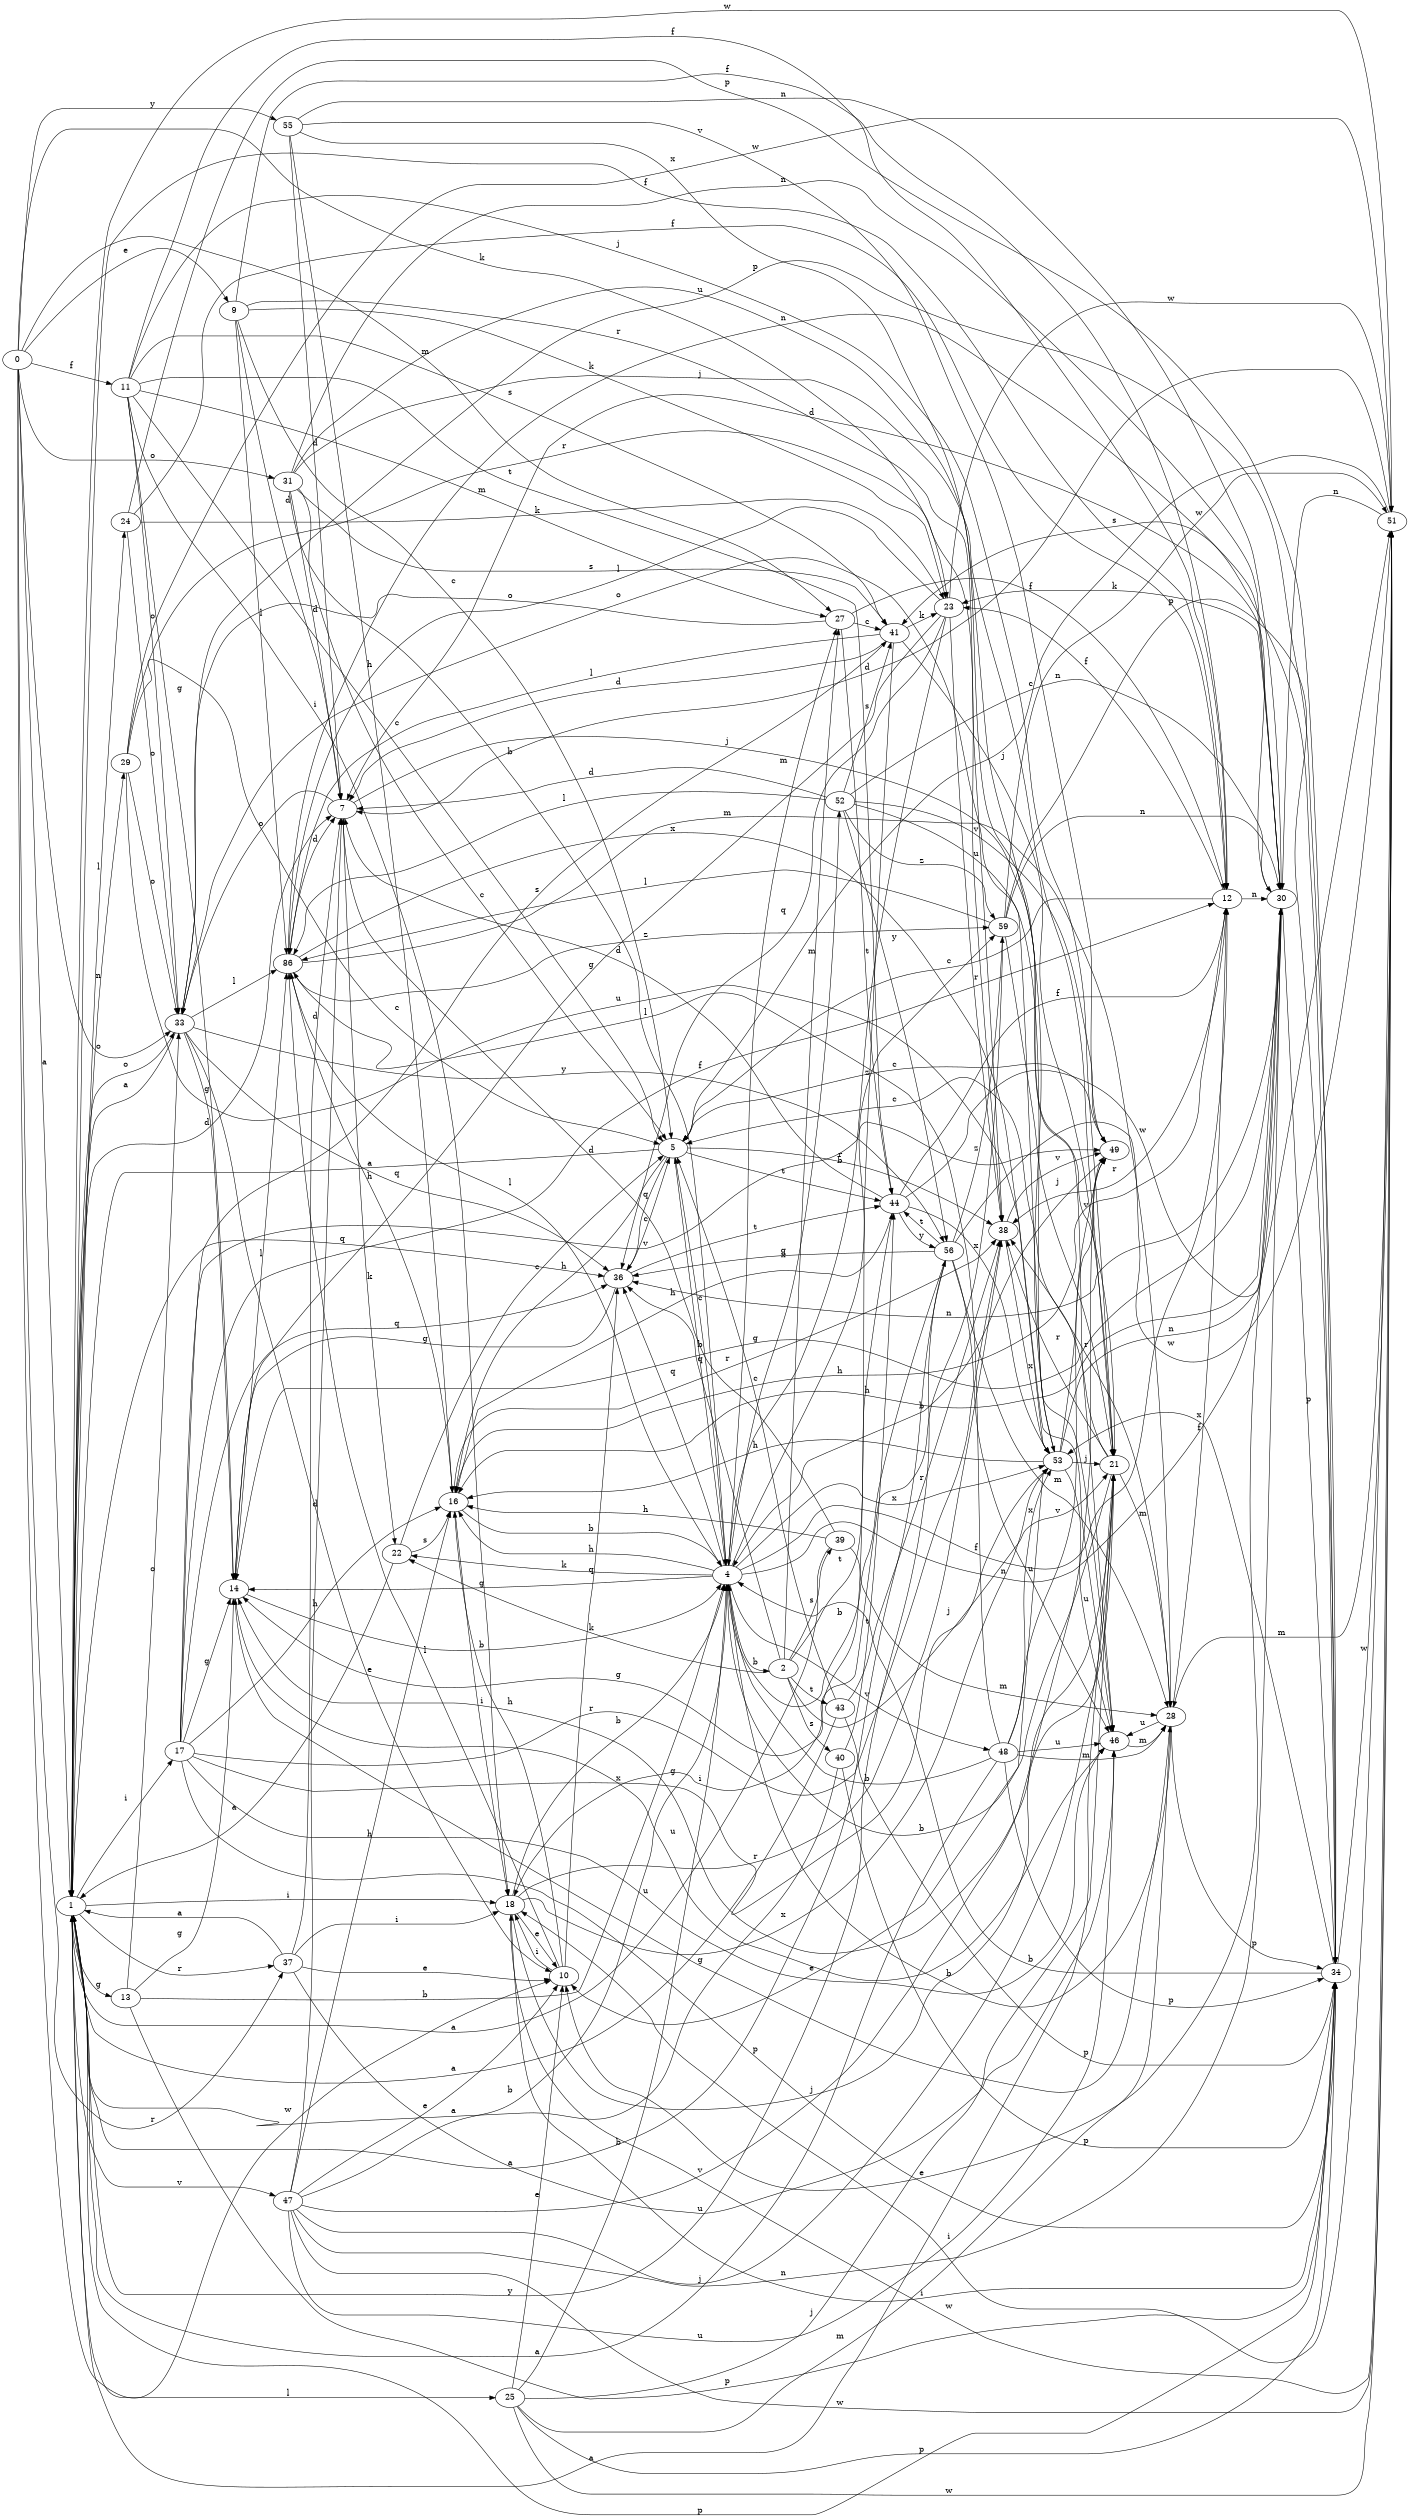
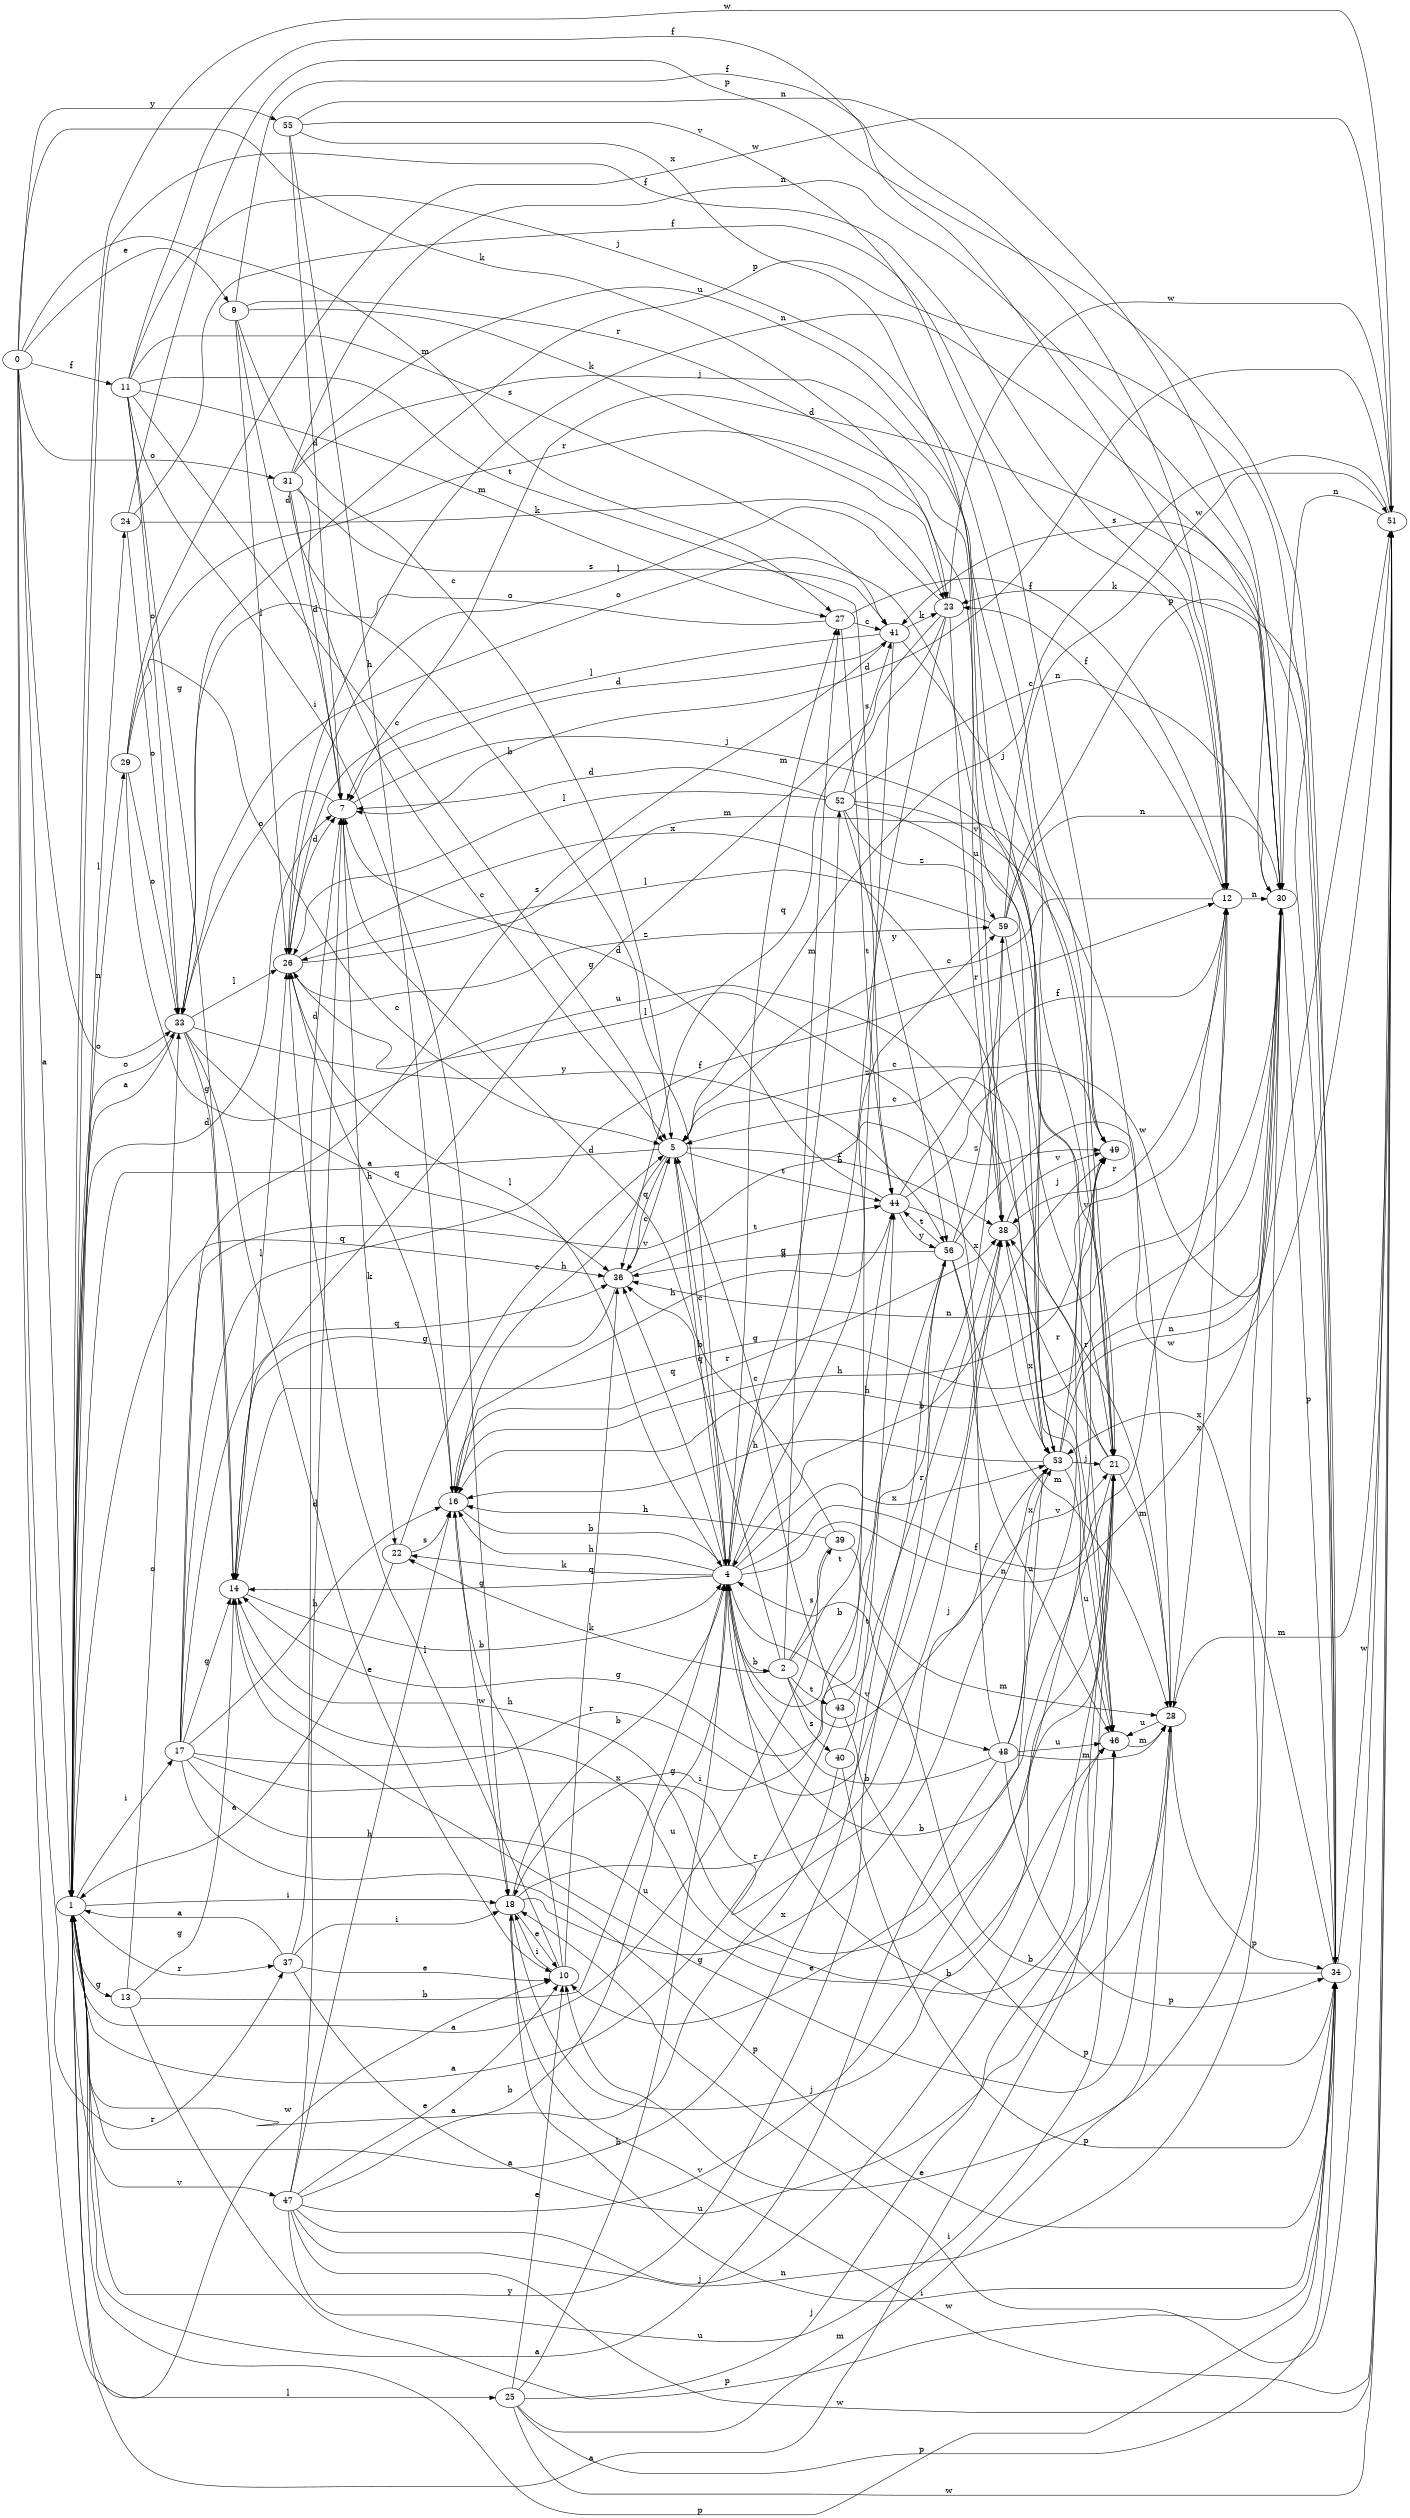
(288, 964) -> (288, 964)
(1199, 1428) -> (1199, 1428)
(482, 1701) -> (482, 1701)
